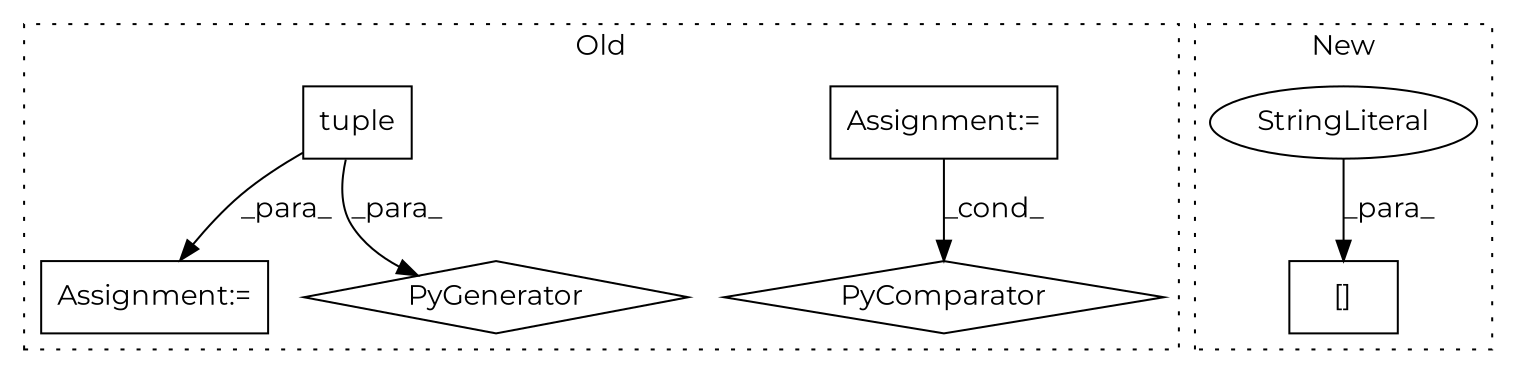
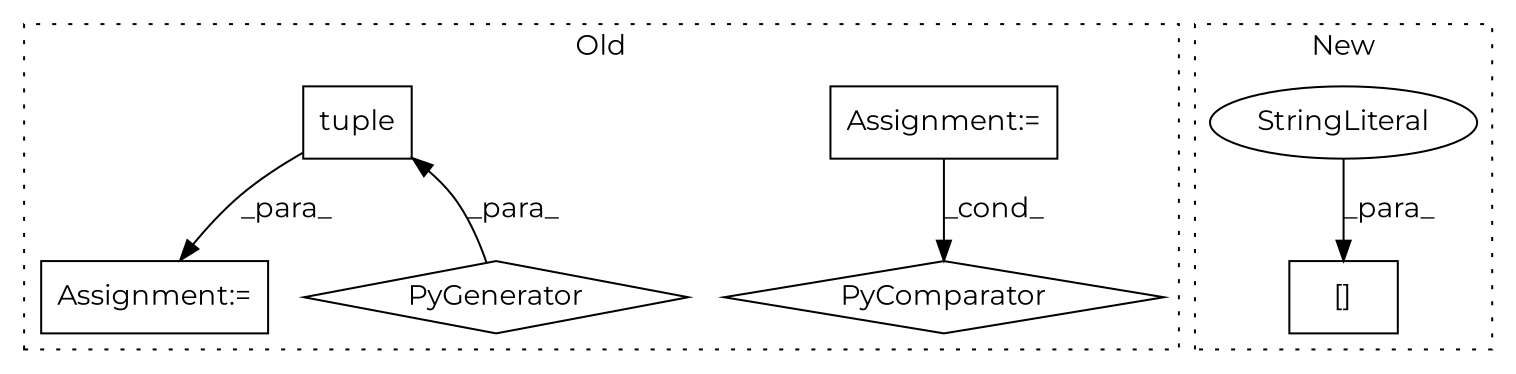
(351, 224) -> (464, 212)
